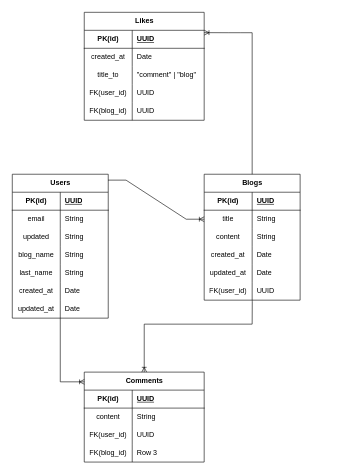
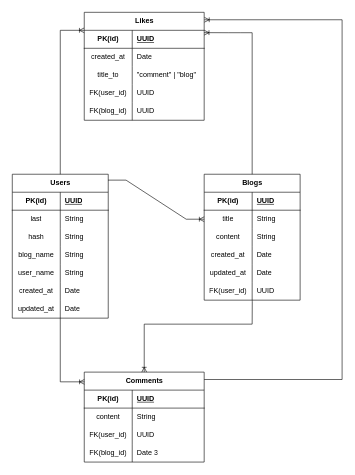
none -> (60, 91)
(36, 219) -> (36, 219)
(36, 237) -> (36, 237)
(36, 273) -> (36, 273)
none -> (274, 380)
(146, 453) -> (148, 453)
